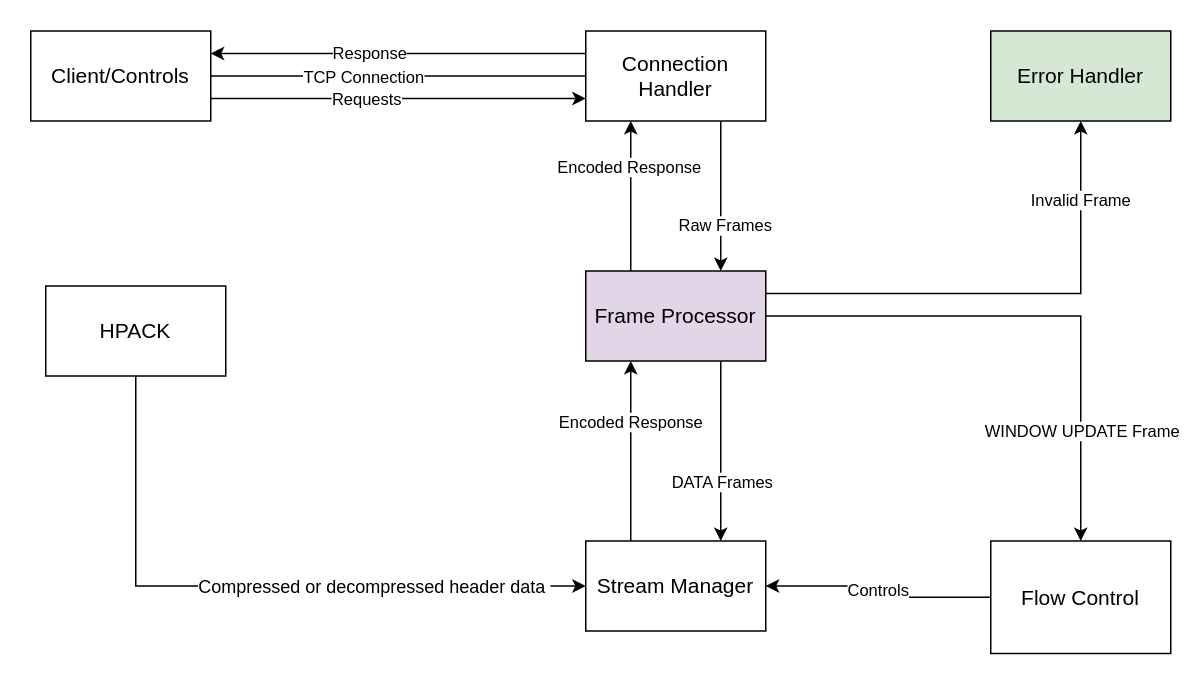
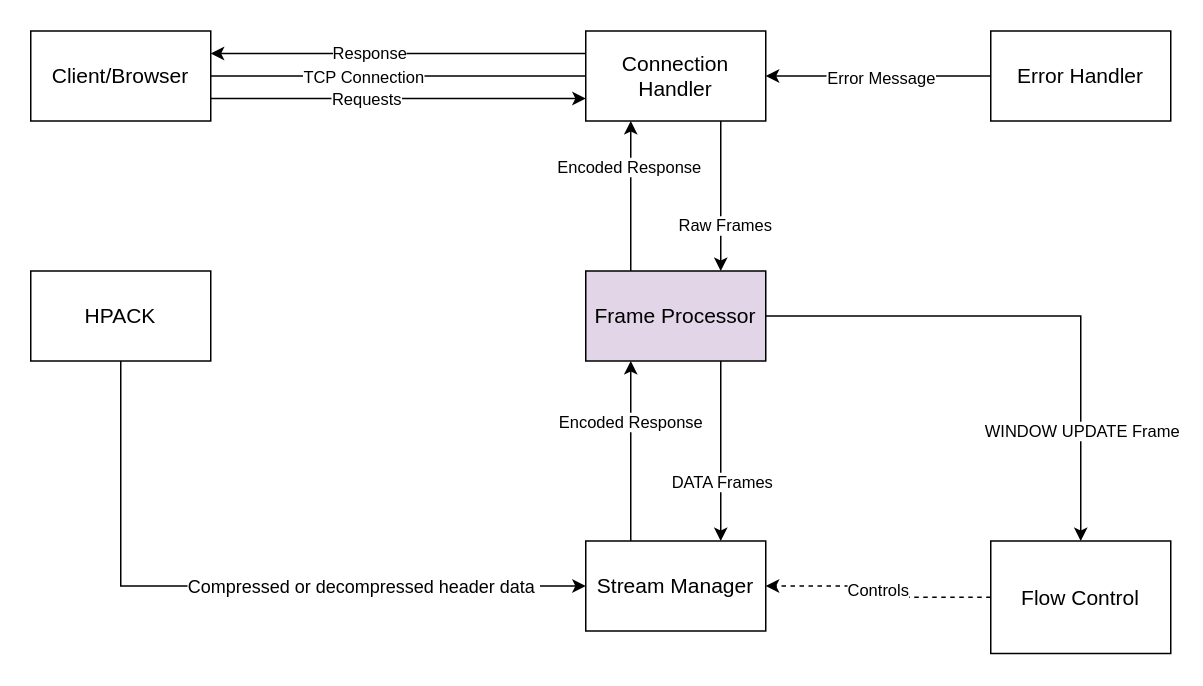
(121, 76) -> (121, 76)
none -> (884, 76)
(1081, 76) -> (1081, 76)
(966, 293) -> none
(136, 331) -> (121, 316)
(948, 597) -> (948, 597)
